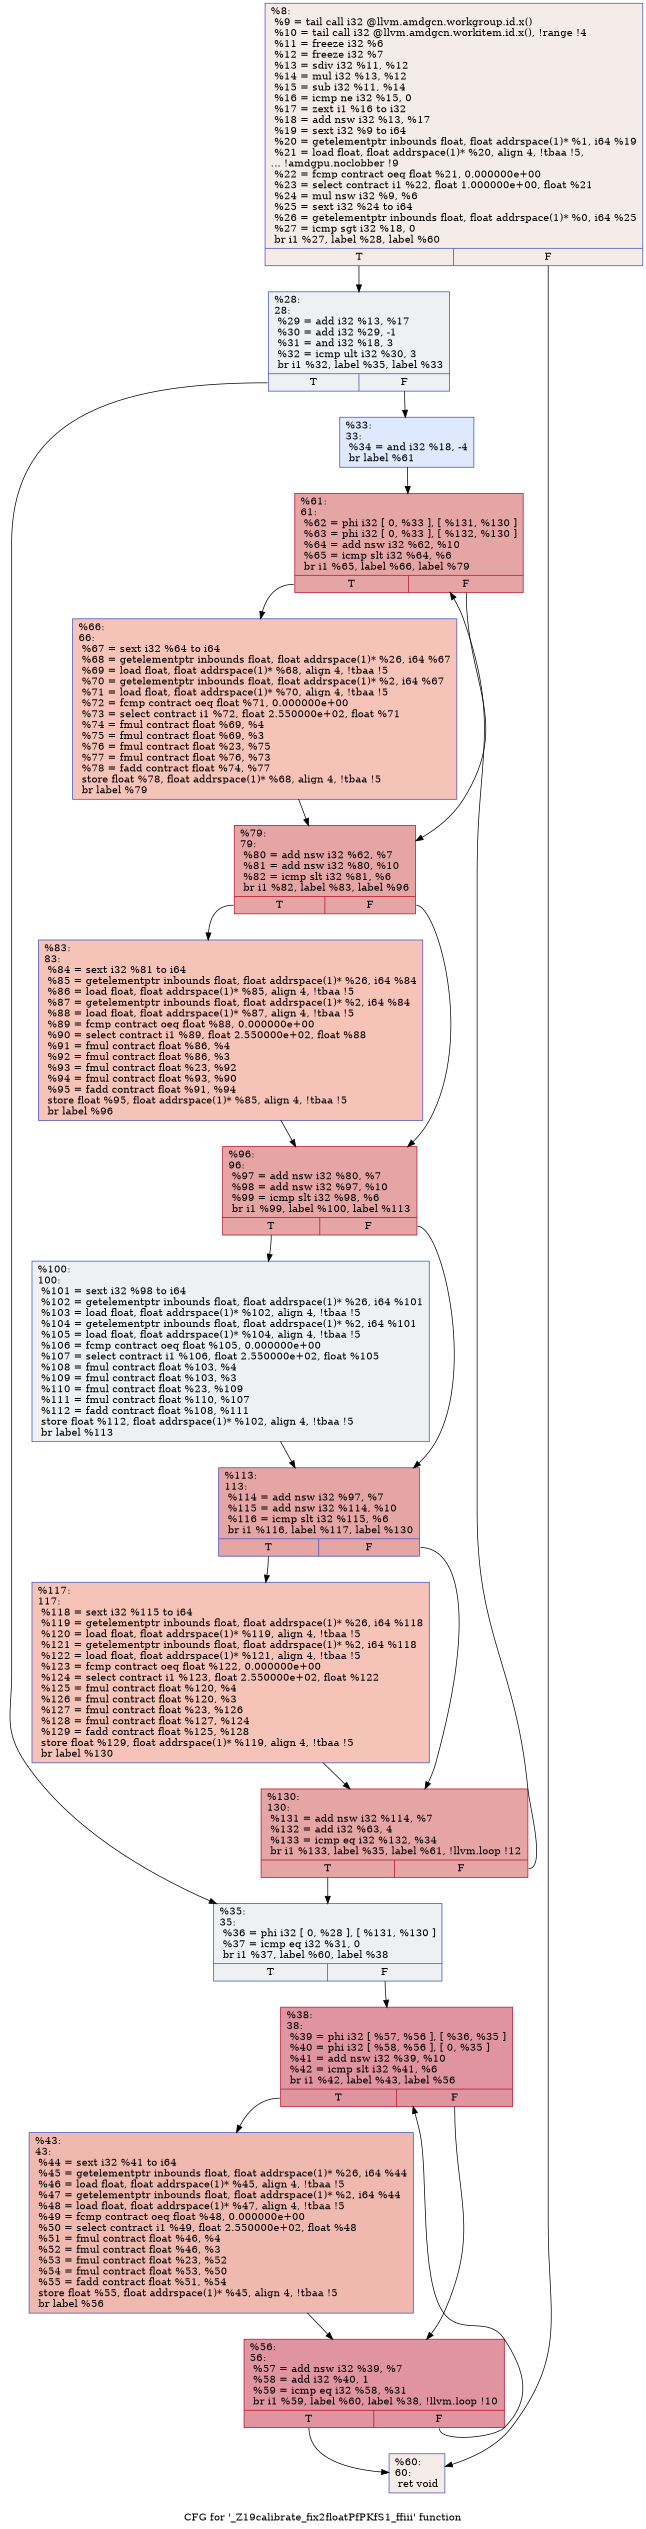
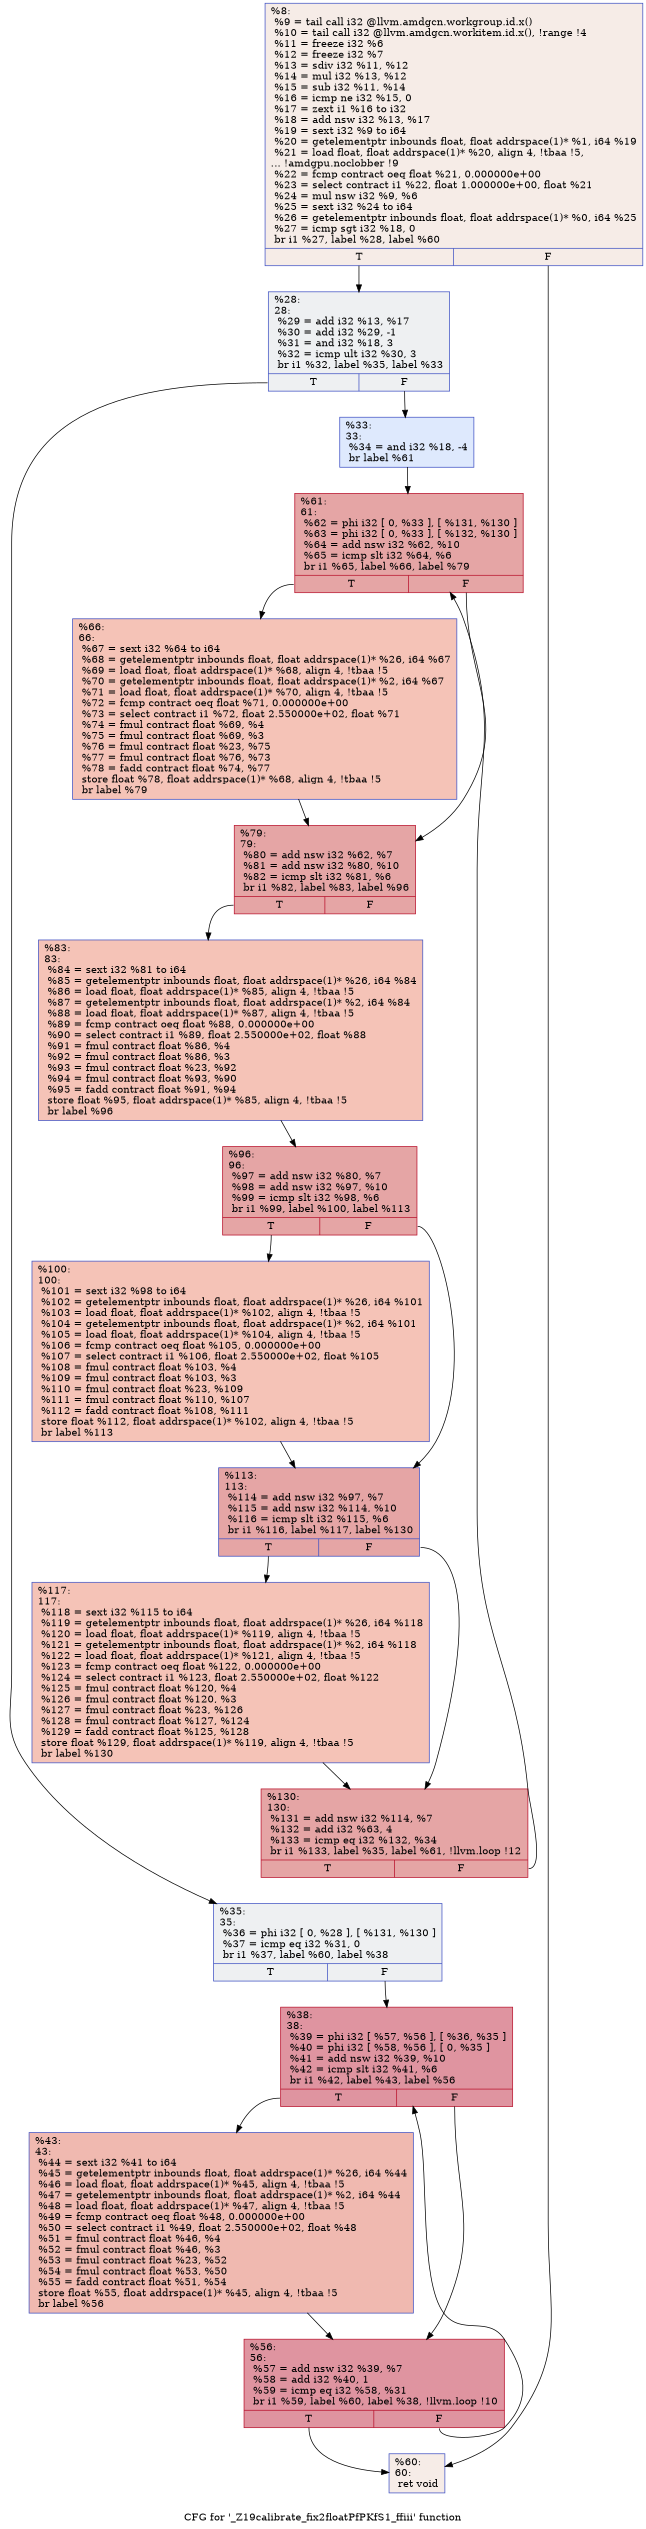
(450, 1024) -> none
(231, 1351) -> (231, 1351)
(328, 1887) -> none
